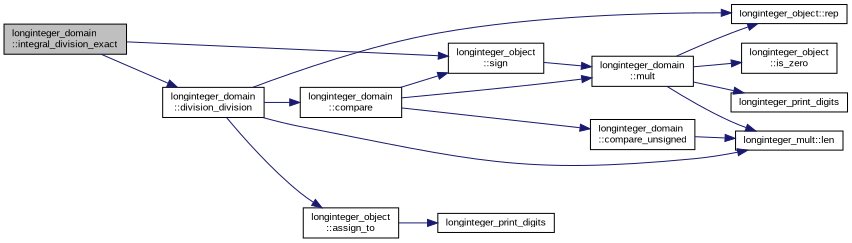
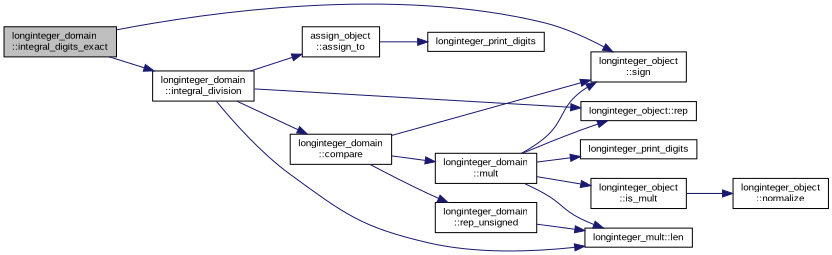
(65, 39) -> (60, 42)
(789, 58) -> (639, 193)
(563, 64) -> (557, 123)
(213, 102) -> (203, 86)
(643, 135) -> (486, 218)
none -> (781, 193)
(351, 223) -> (341, 42)
